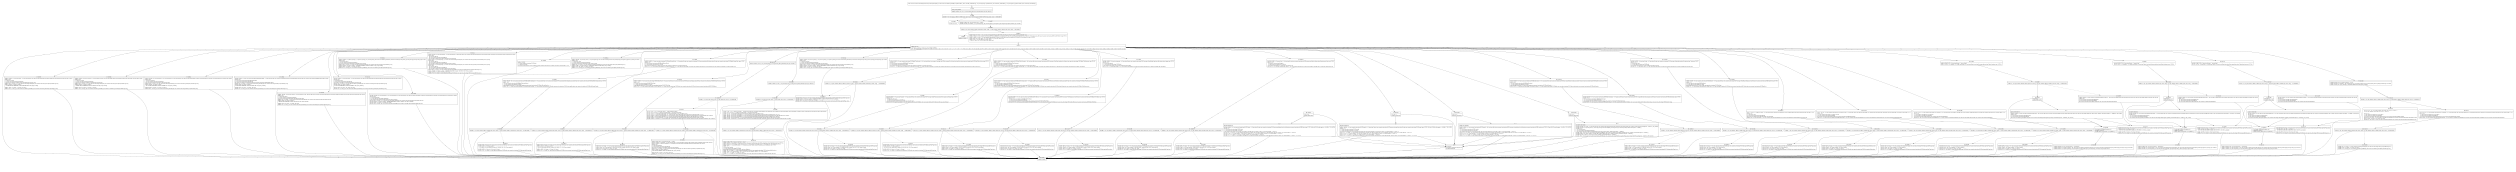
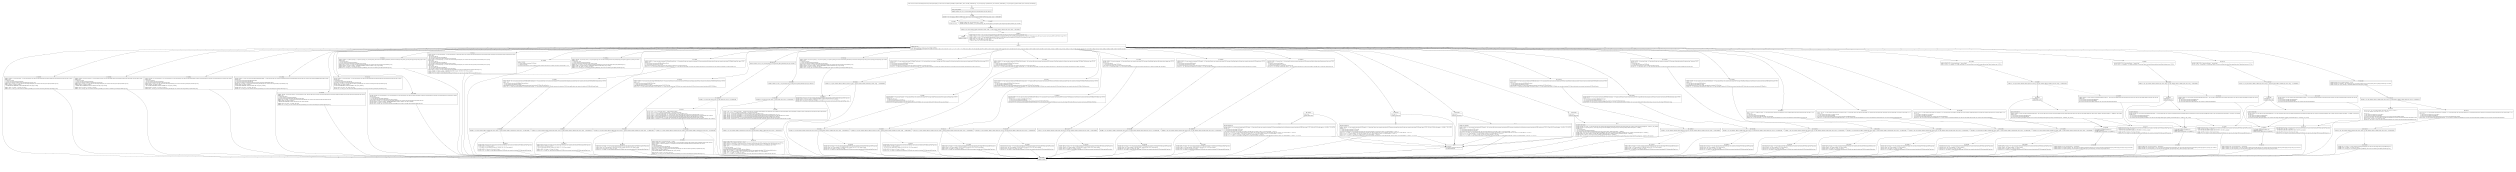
none -> (1221, 63)
